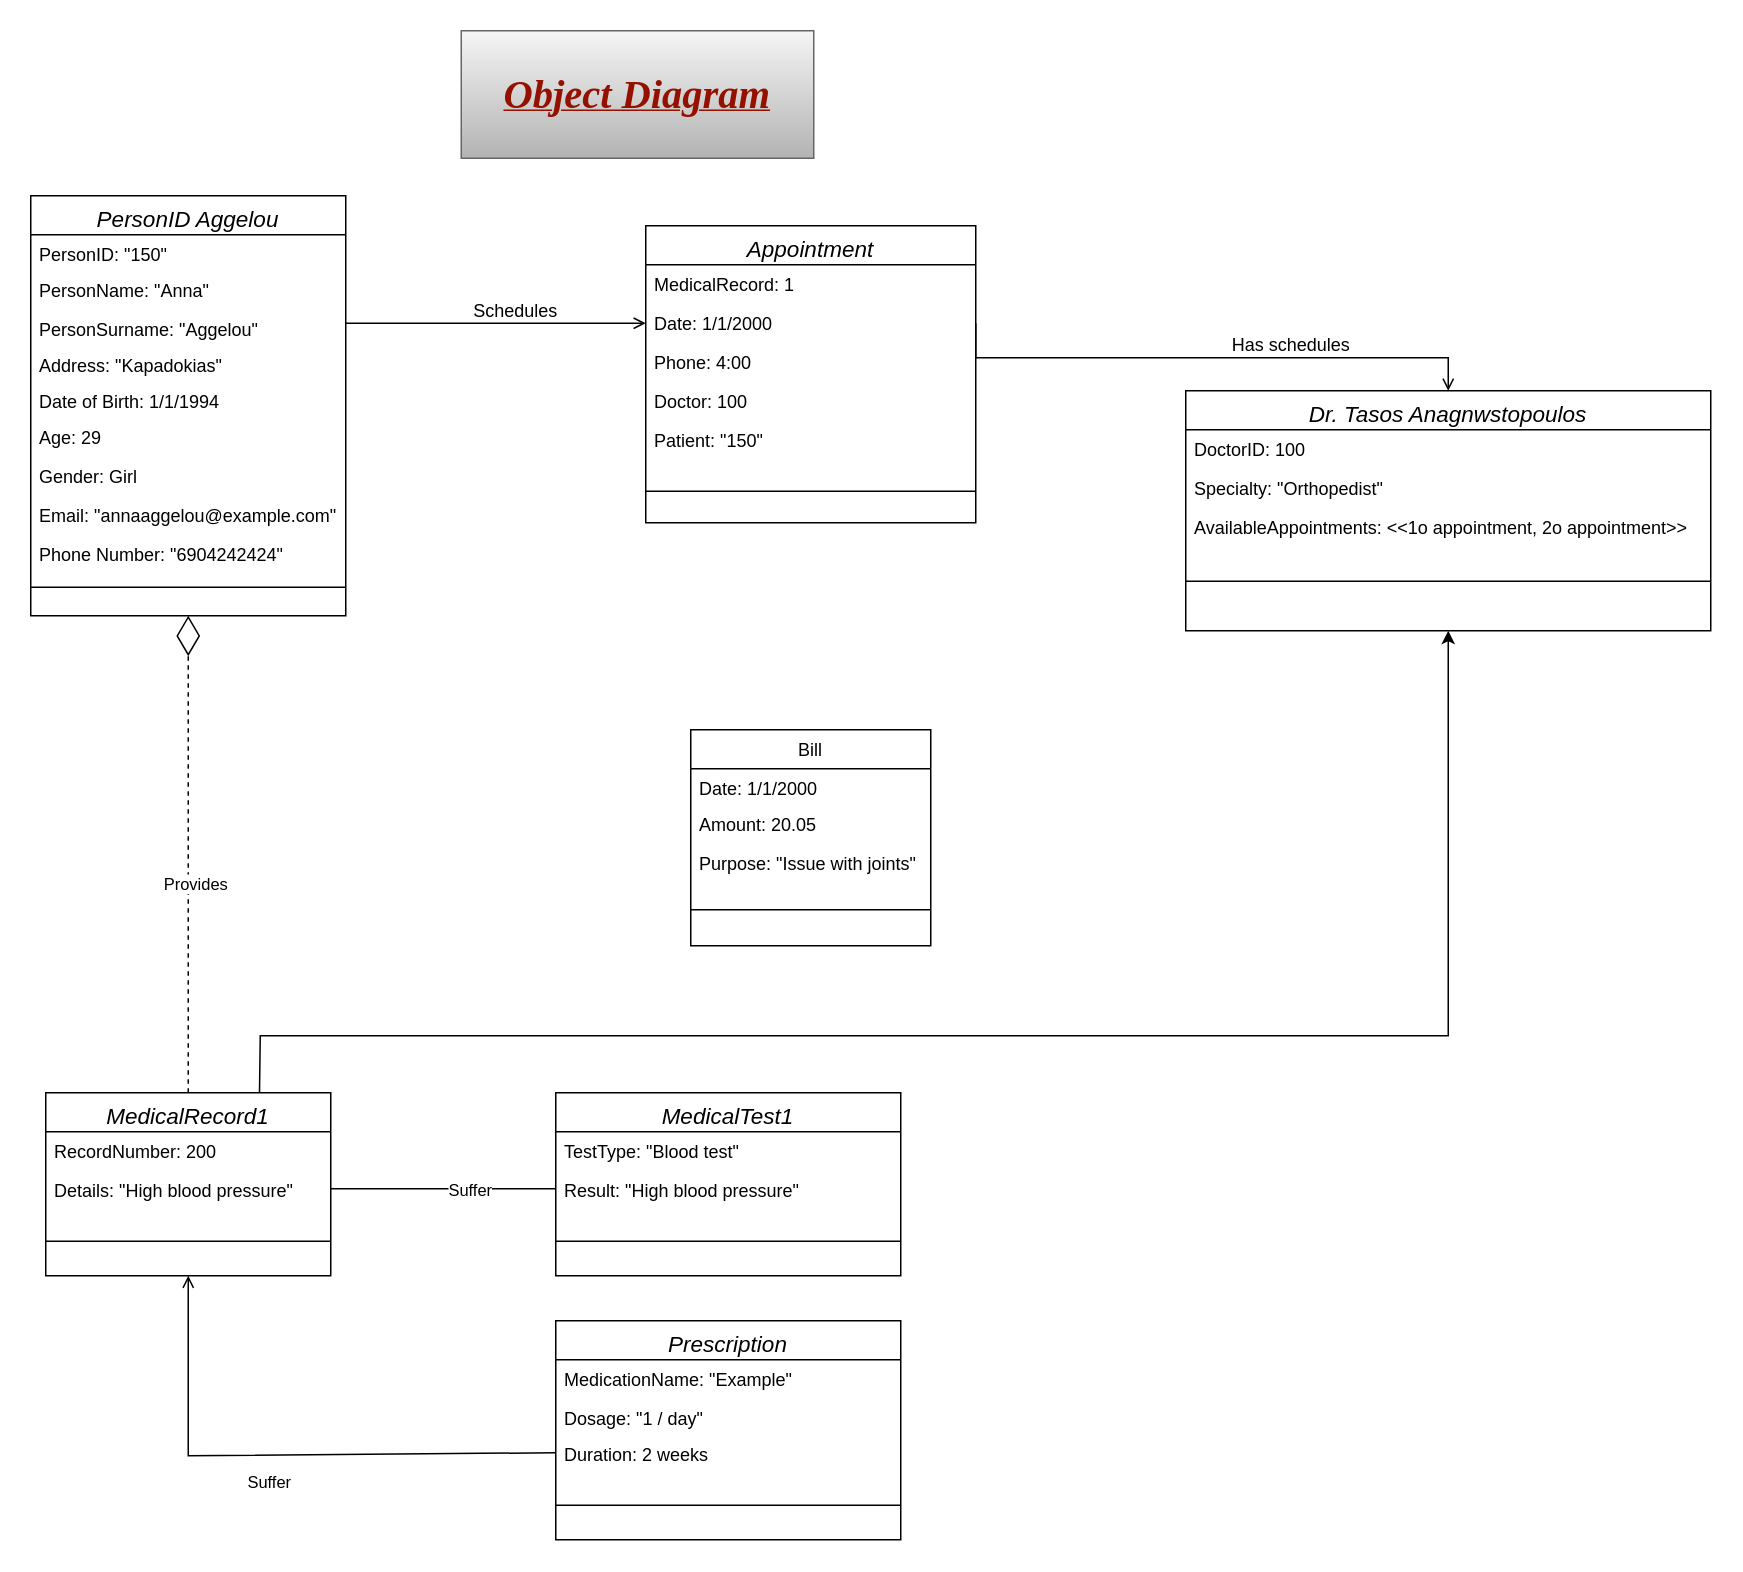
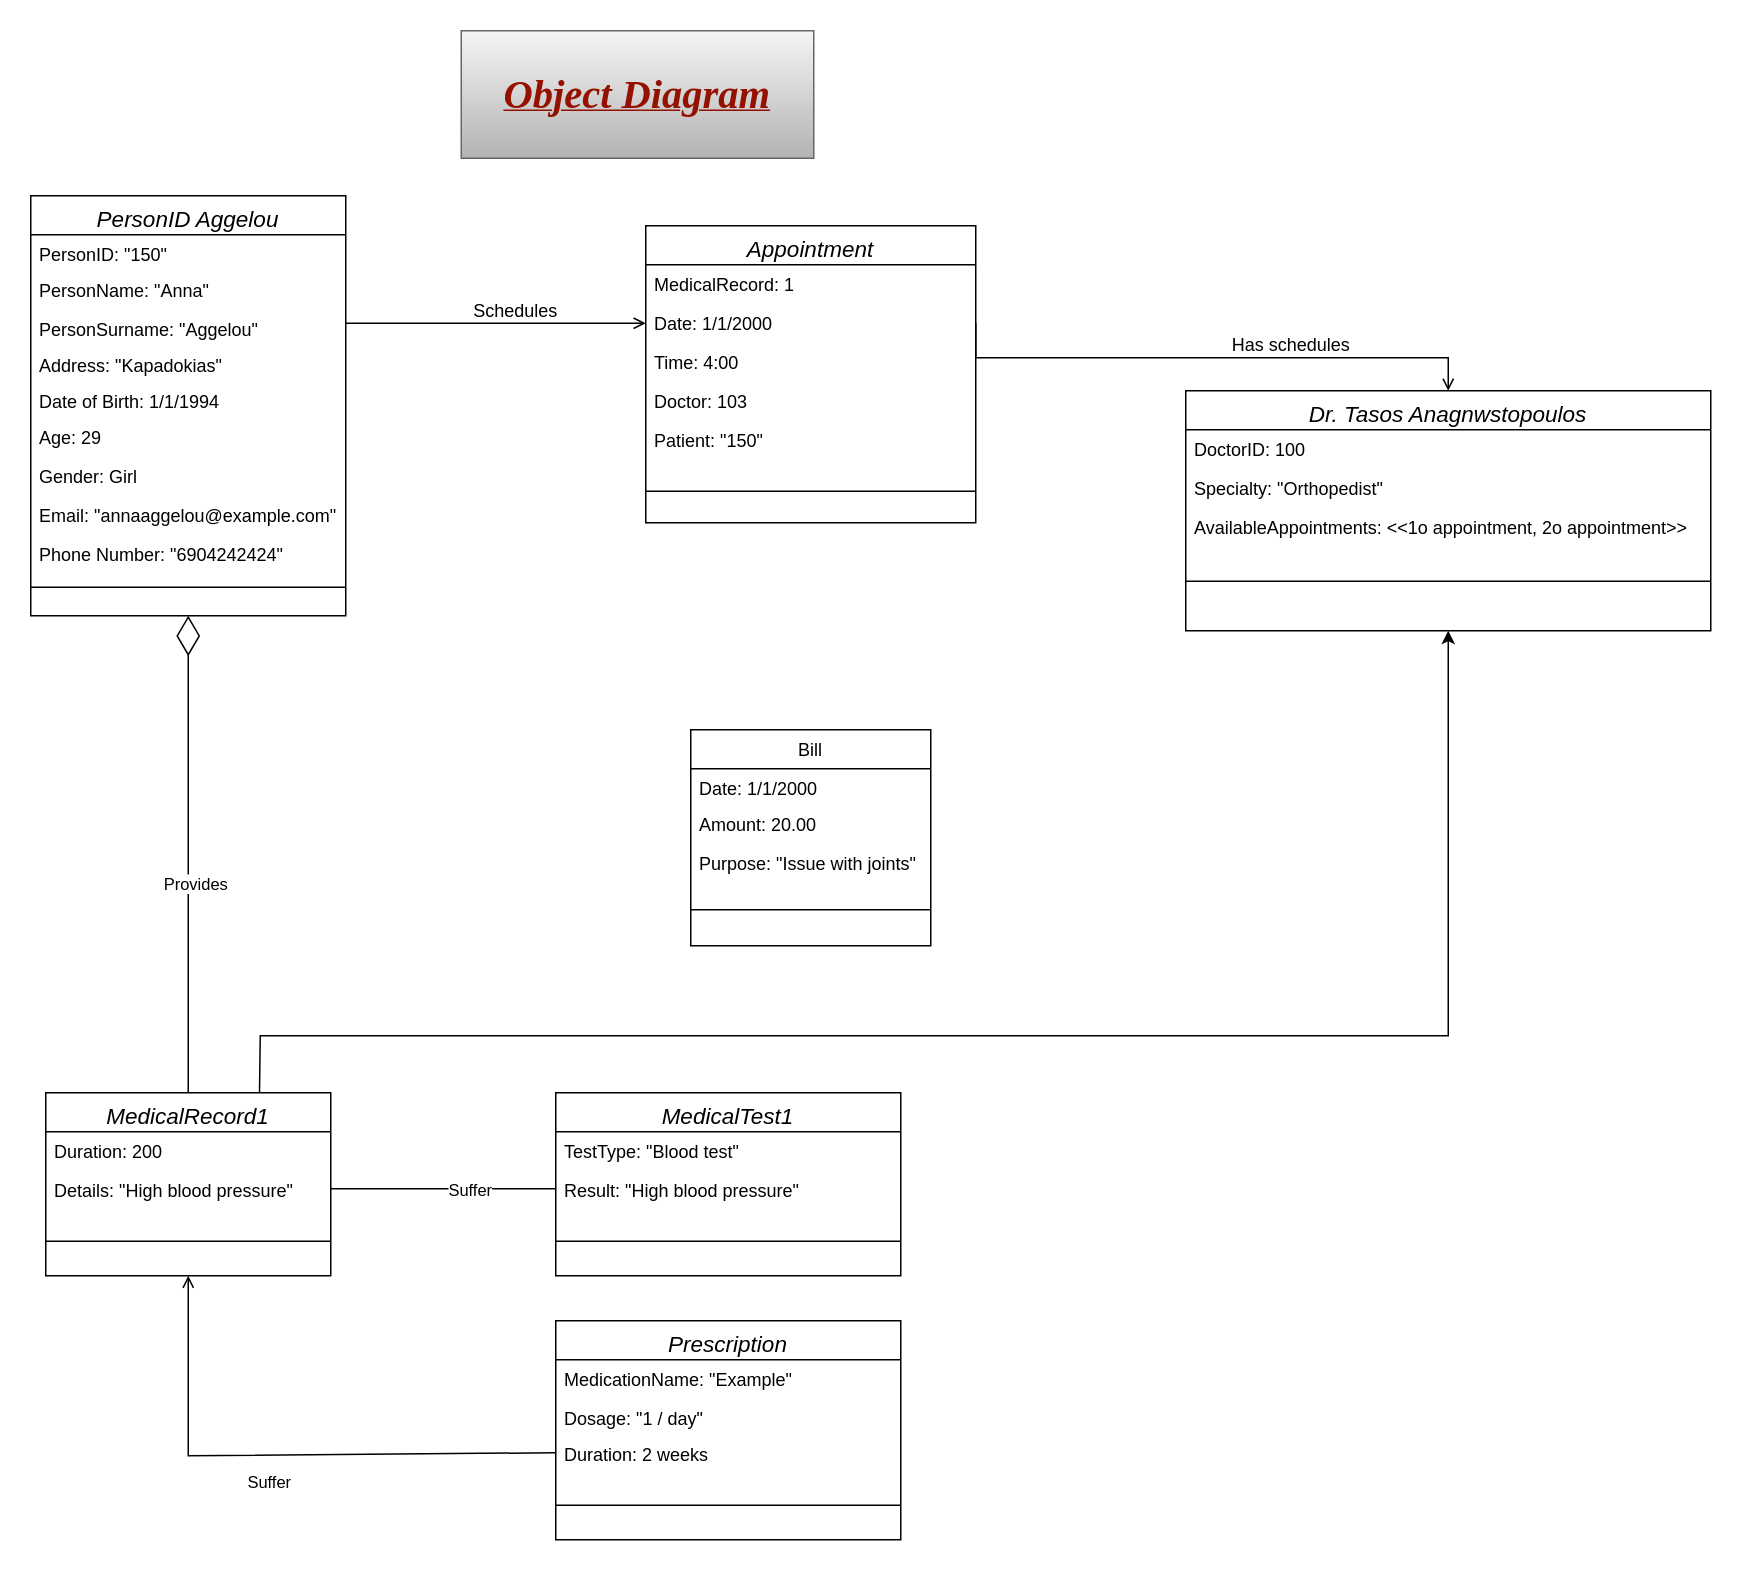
(702, 363) -> (695, 363)
(705, 402) -> (705, 402)
(188, 767) -> (188, 767)
(758, 825) -> (758, 825)
(135, 1152) -> (113, 1152)
